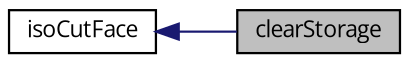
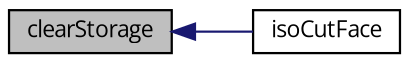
(208, 32) -> (224, 32)
